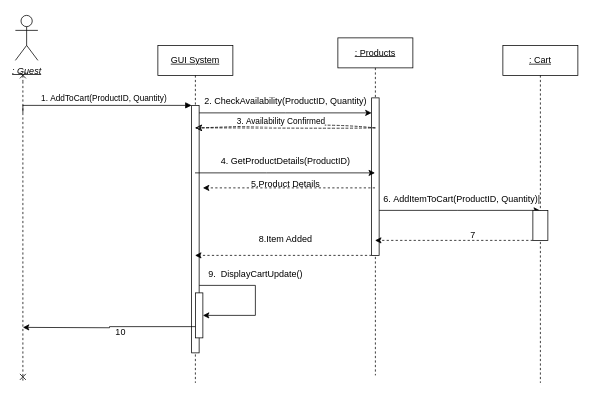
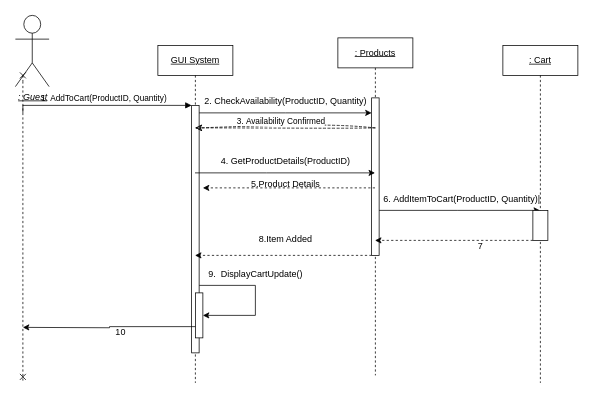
(27, 38) -> (32, 51)
(473, 235) -> (480, 246)
